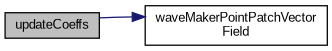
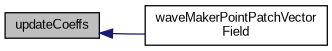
(116, 17) -> (129, 34)
